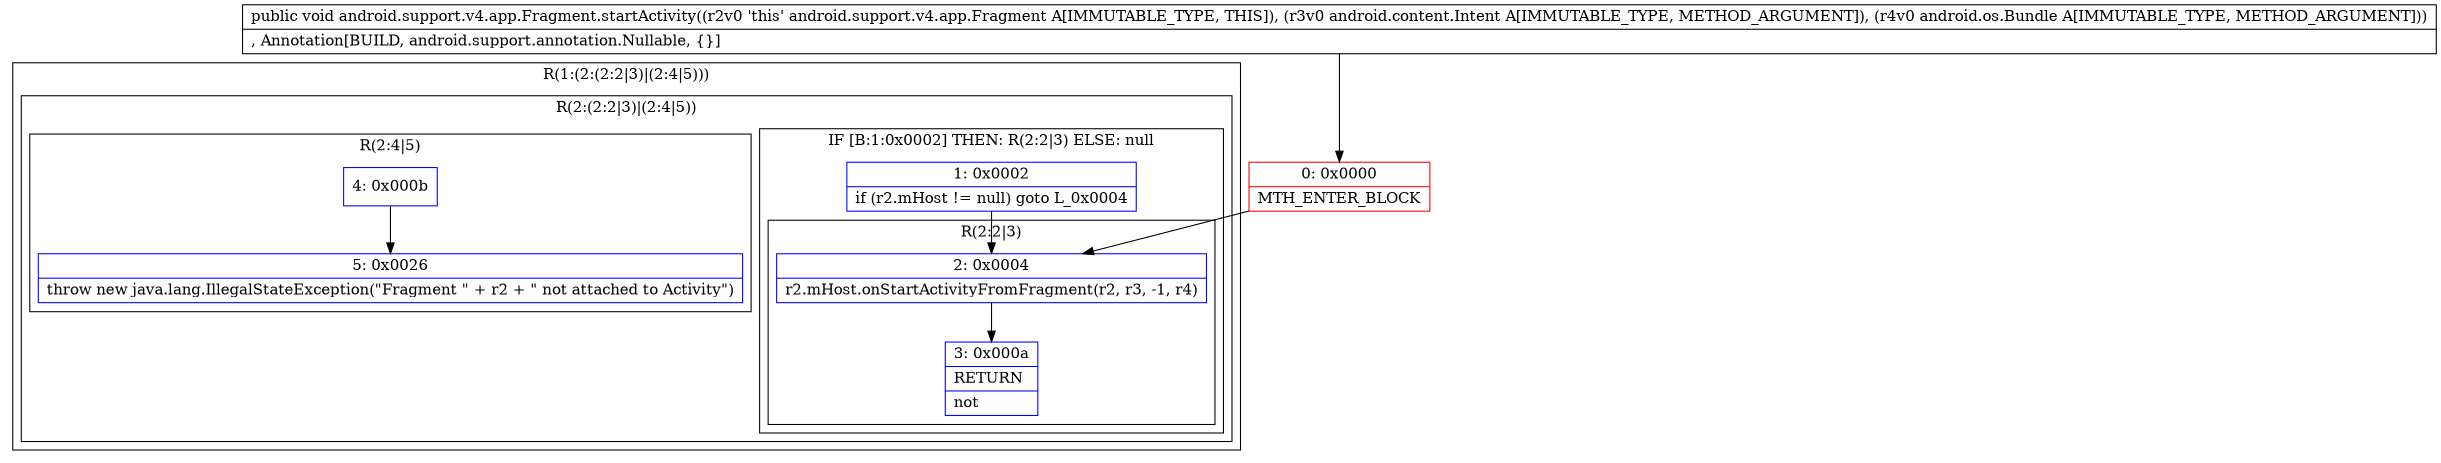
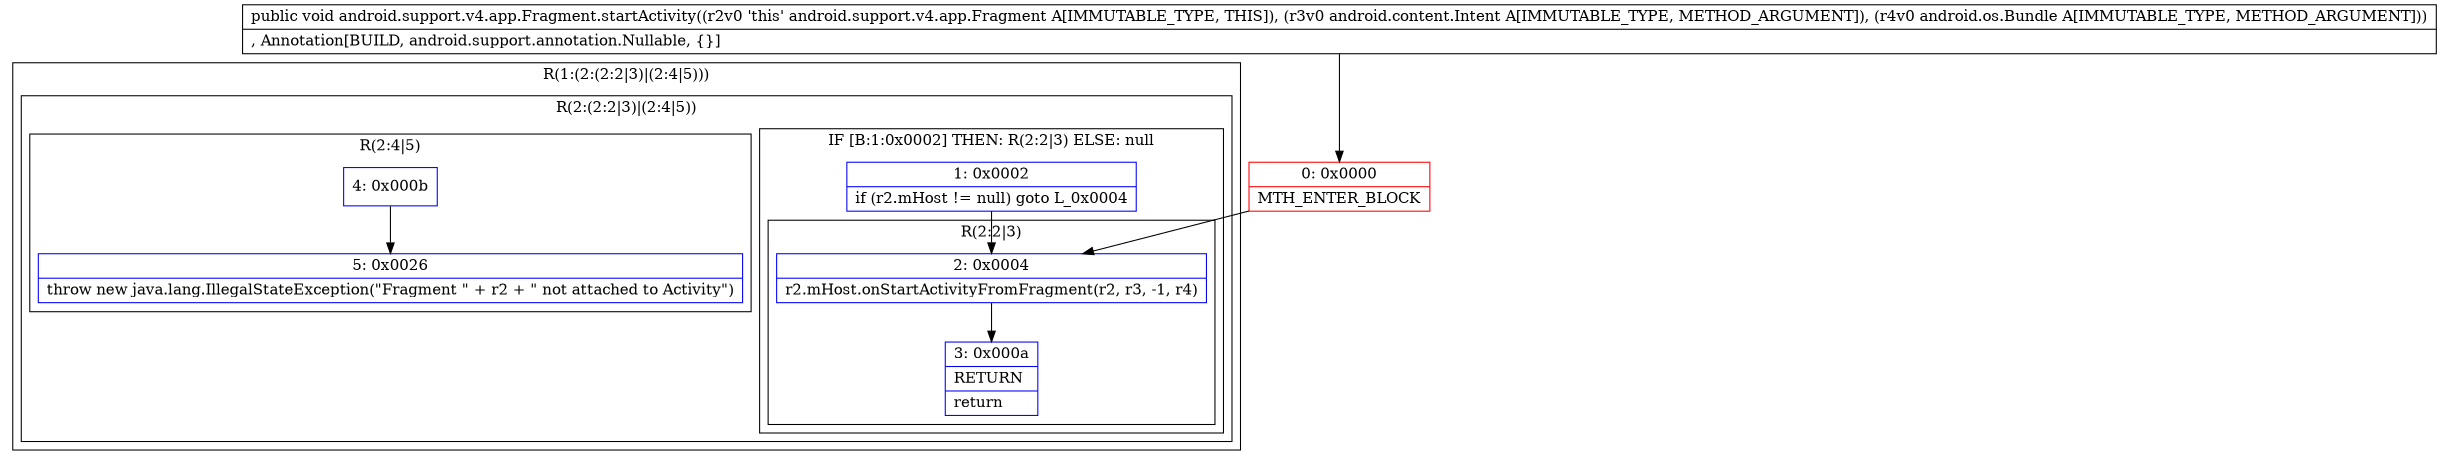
(967, 403) -> (978, 403)
